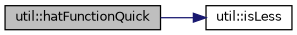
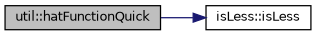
(249, 18) -> (258, 18)
